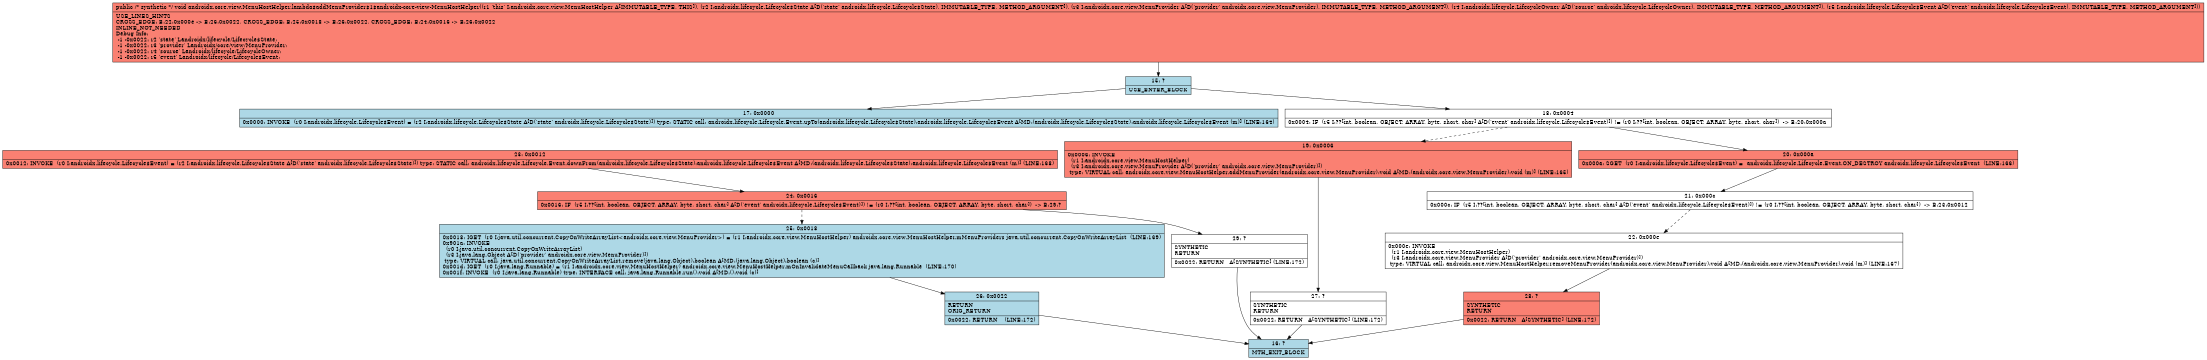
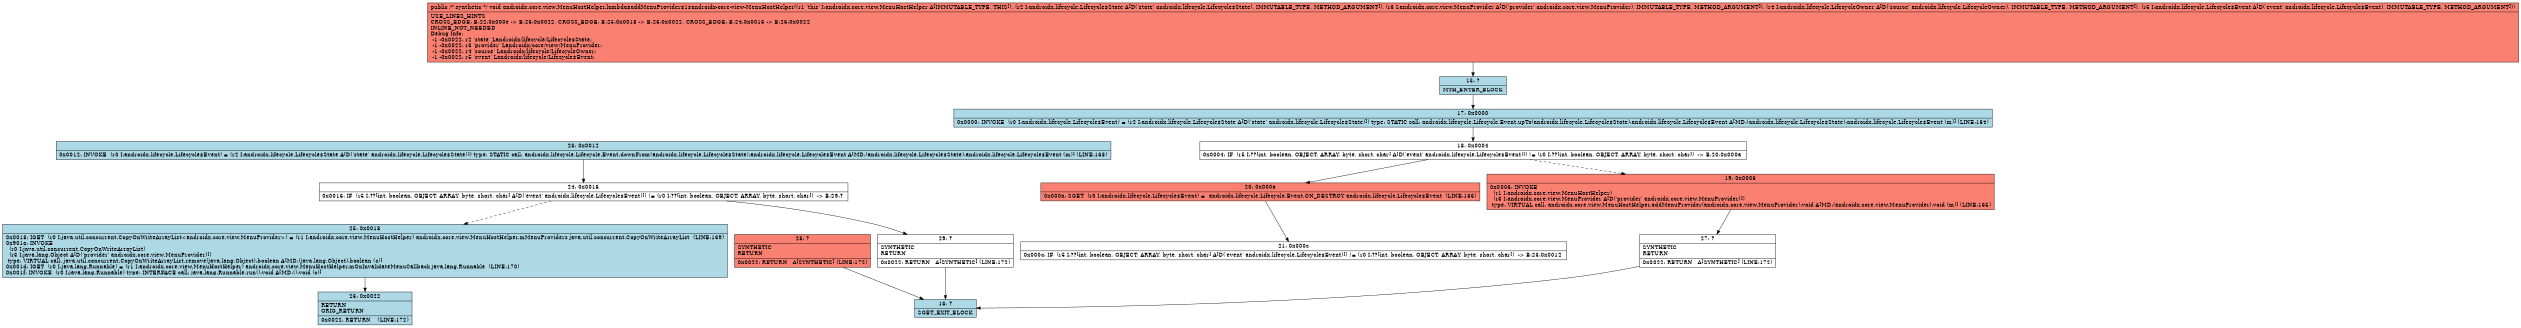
(1158, 90) -> (1473, 90)
(1318, 99) -> (1473, 132)
(530, 159) -> (584, 151)
(802, 201) -> (584, 192)
(1644, 251) -> none
(1142, 329) -> none
(1279, 353) -> (945, 313)
